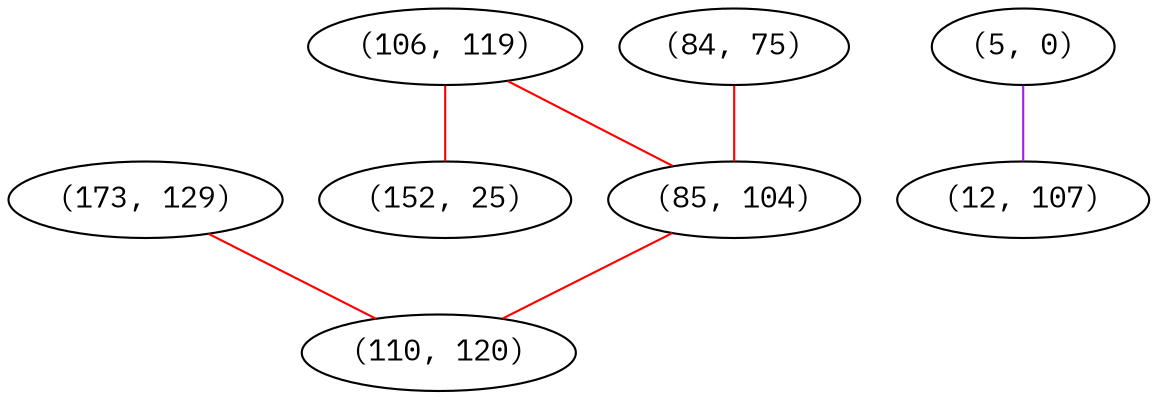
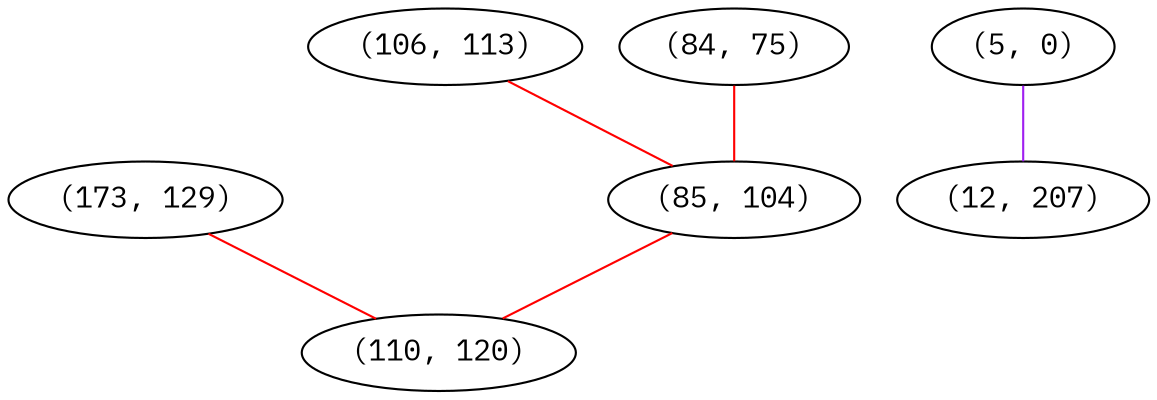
(445, 47) -> (445, 47)
(445, 200) -> none
(1023, 200) -> (1023, 200)
